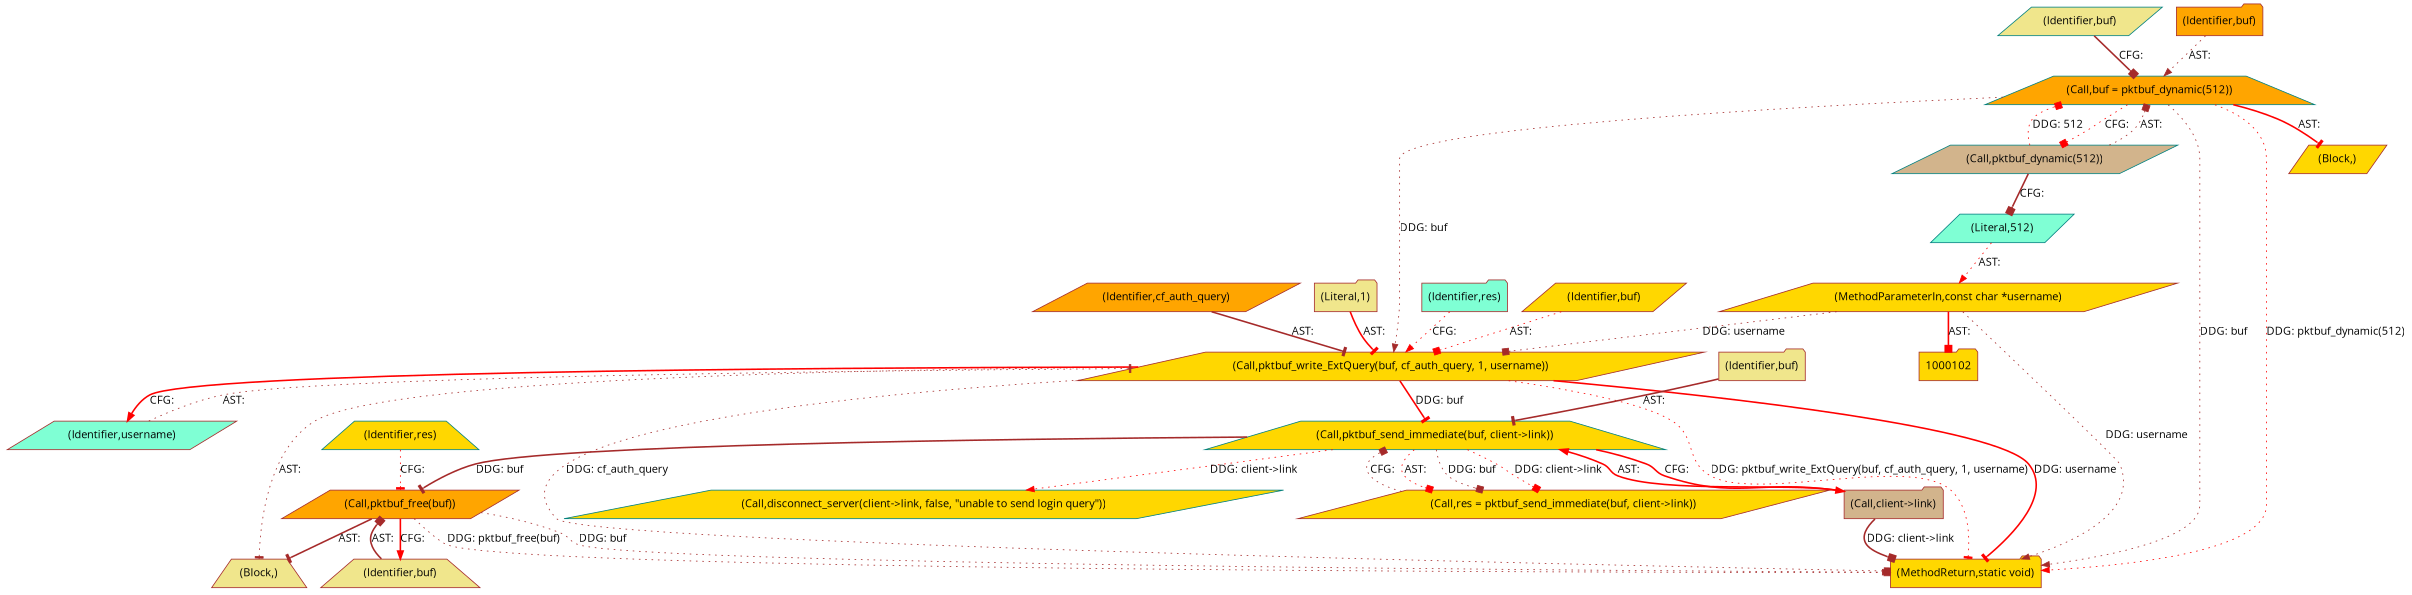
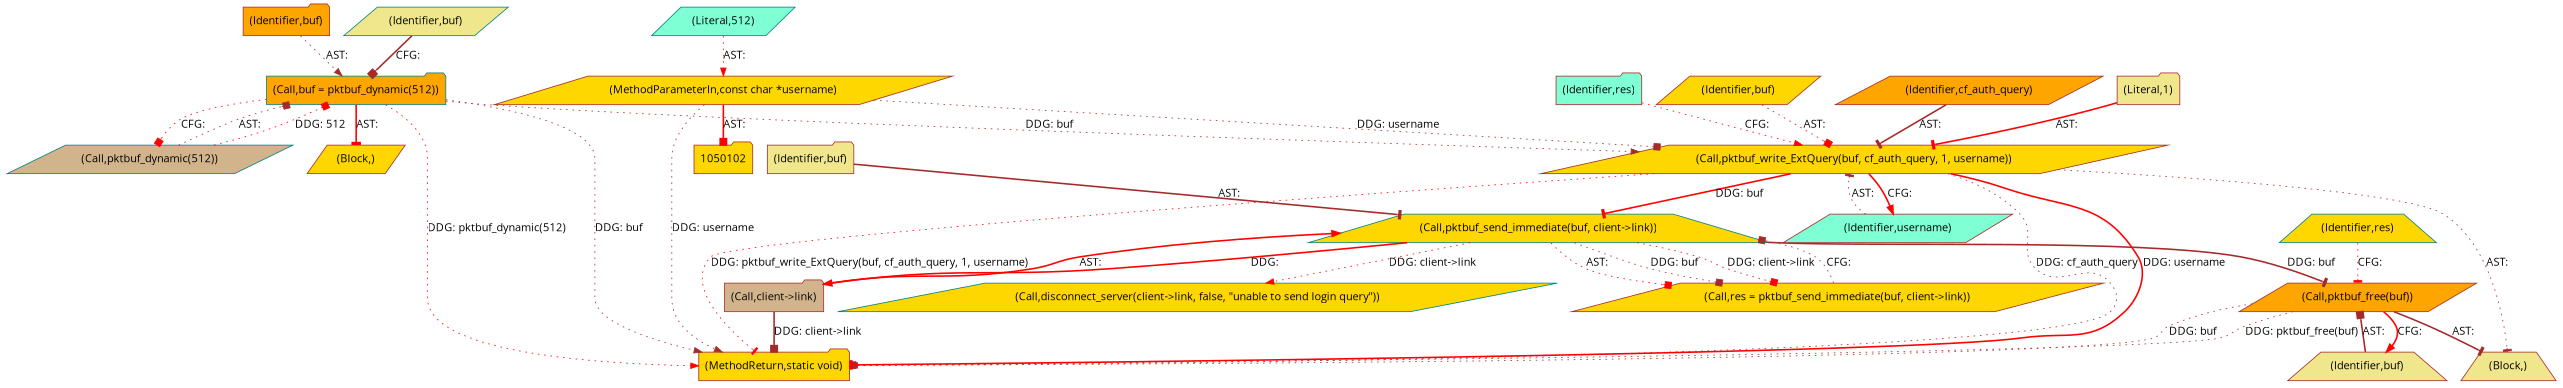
(2150, 90) -> (356, 90)
(2020, 190) -> none
(1948, 366) -> (723, 159)
(1678, 470) -> (1267, 263)
